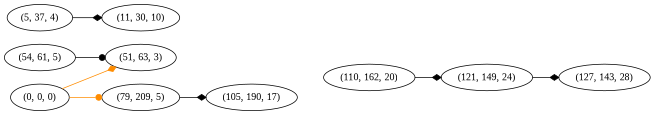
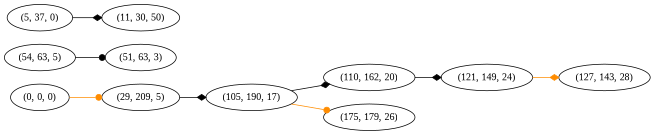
(40, 18) -> (40, 18)
(141, 18) -> (141, 18)
(40, 58) -> (40, 58)
(541, 77) -> (541, 77)
(85, 80) -> none
none -> (306, 88)
(141, 97) -> (141, 97)
none -> (369, 117)
